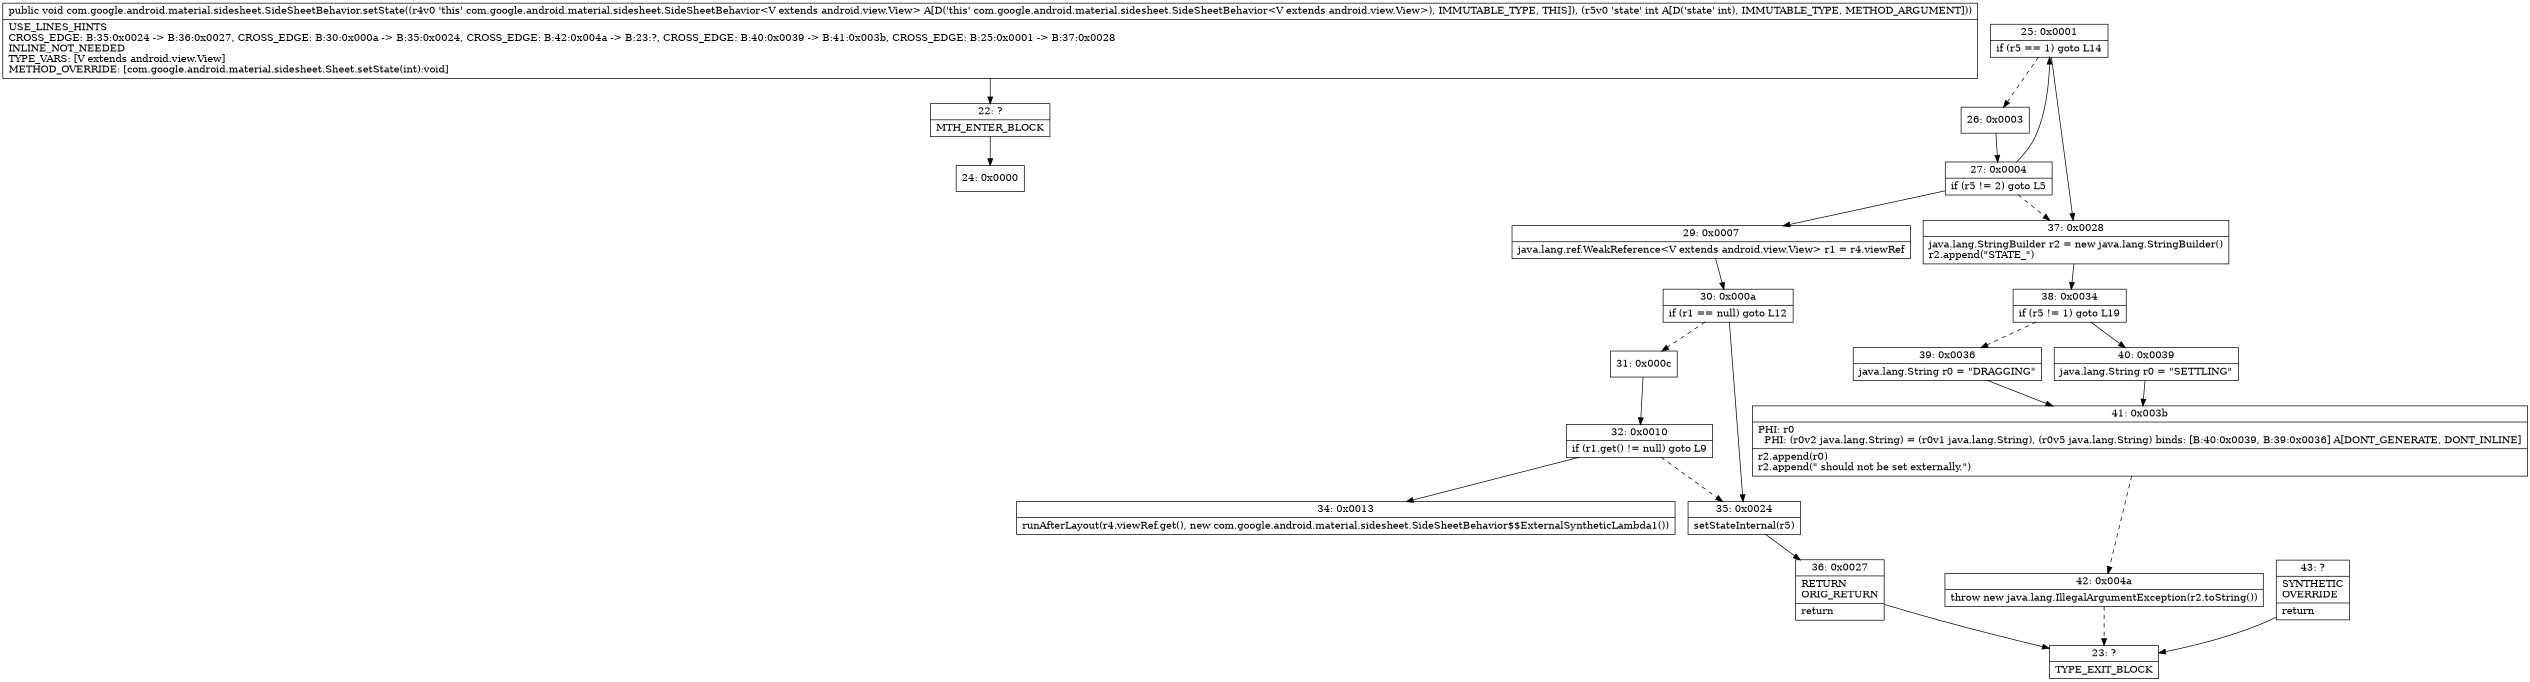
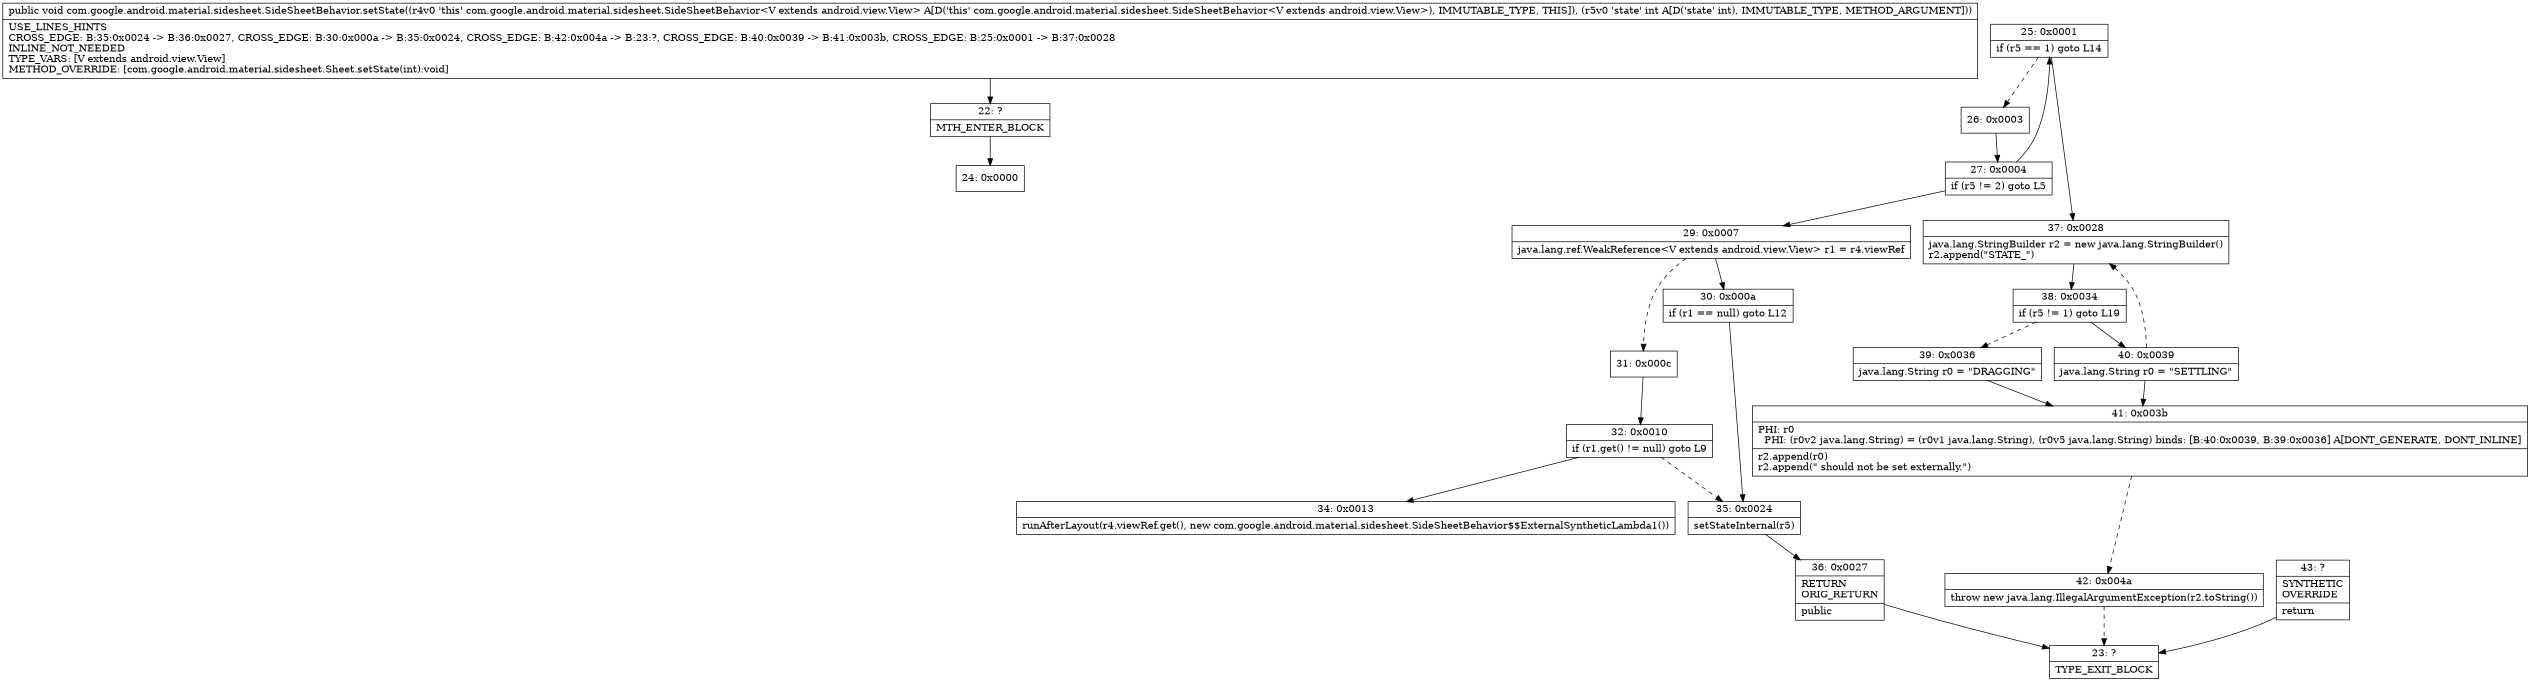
(2031, 205) -> (2140, 304)
(1686, 335) -> (1653, 295)
(1817, 611) -> (1817, 611)
